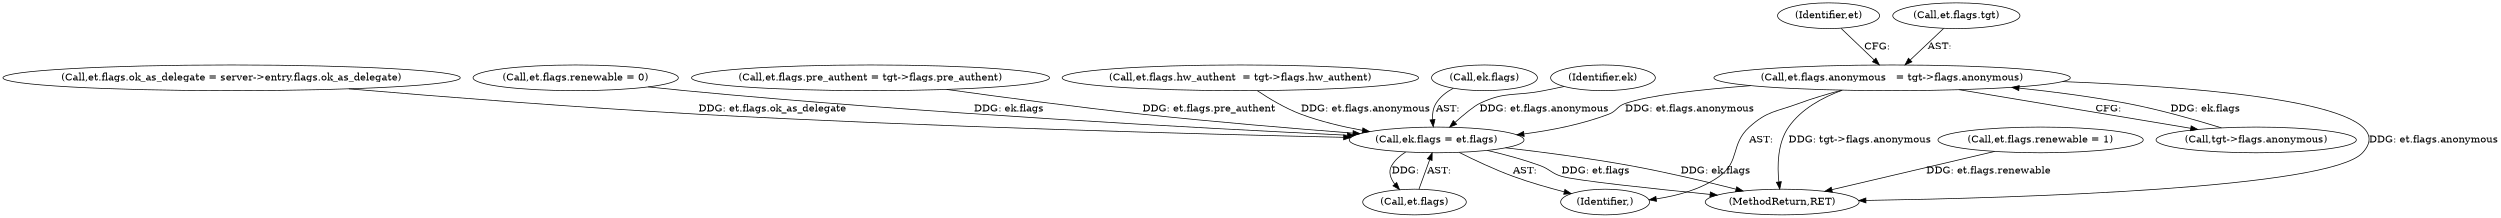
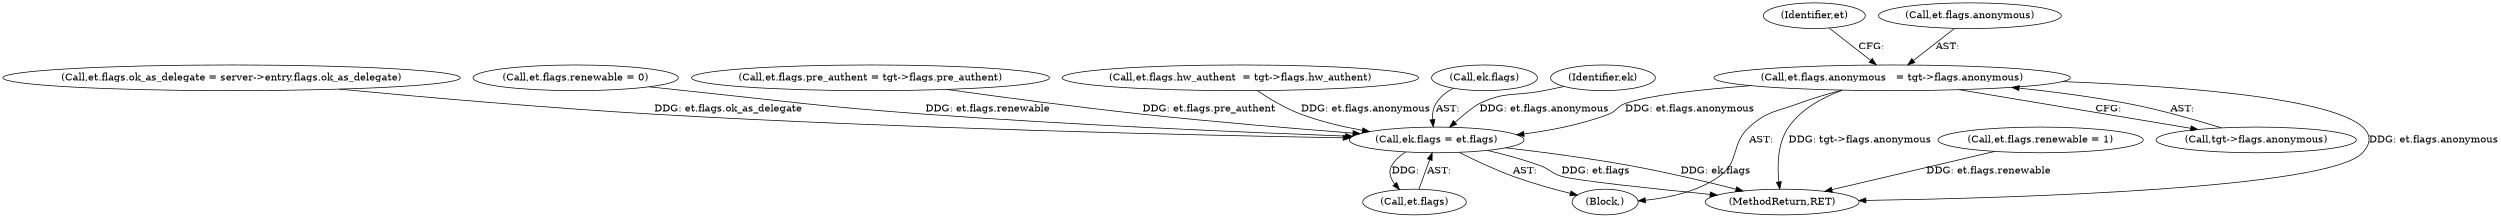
(1956, 16) -> (1970, 16)
(1009, 109) -> (988, 109)
(2205, 109) -> (2184, 109)
(1605, 202) -> (1605, 202)
